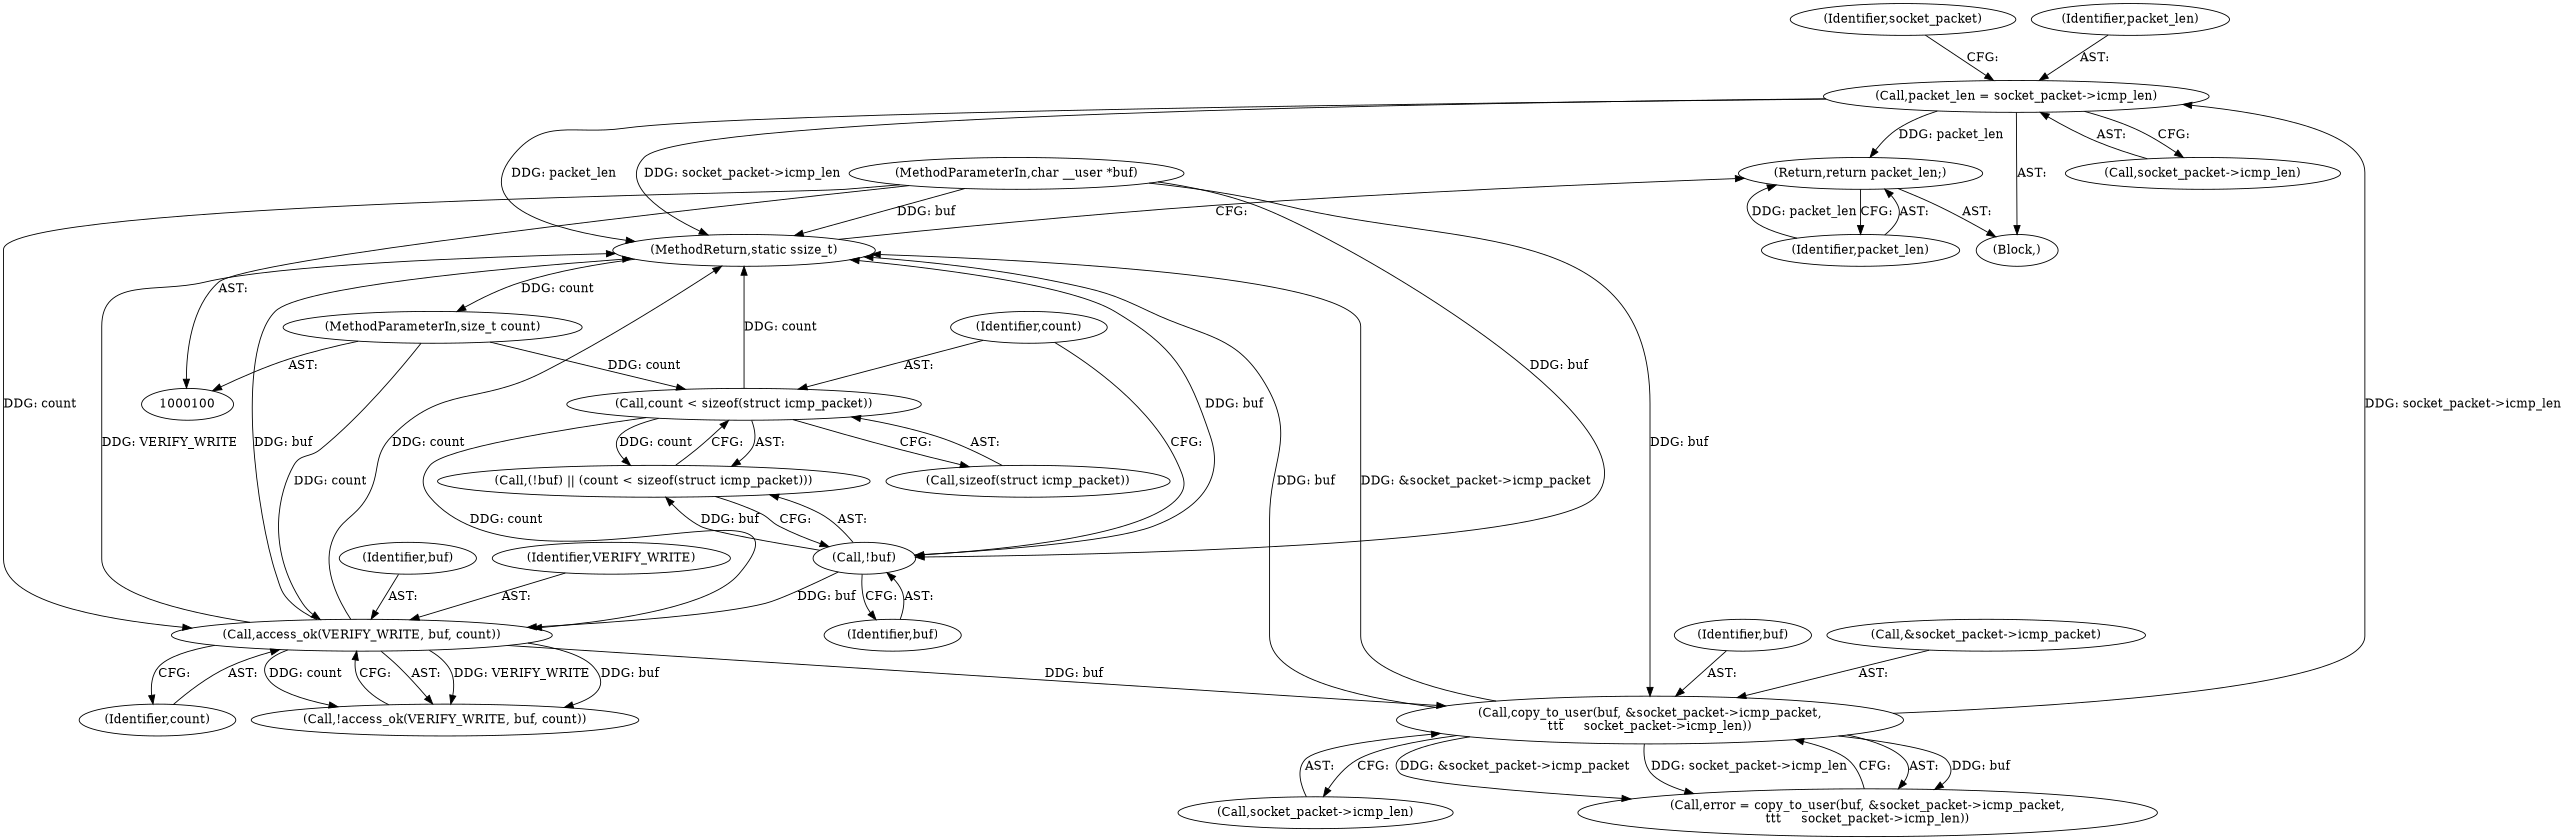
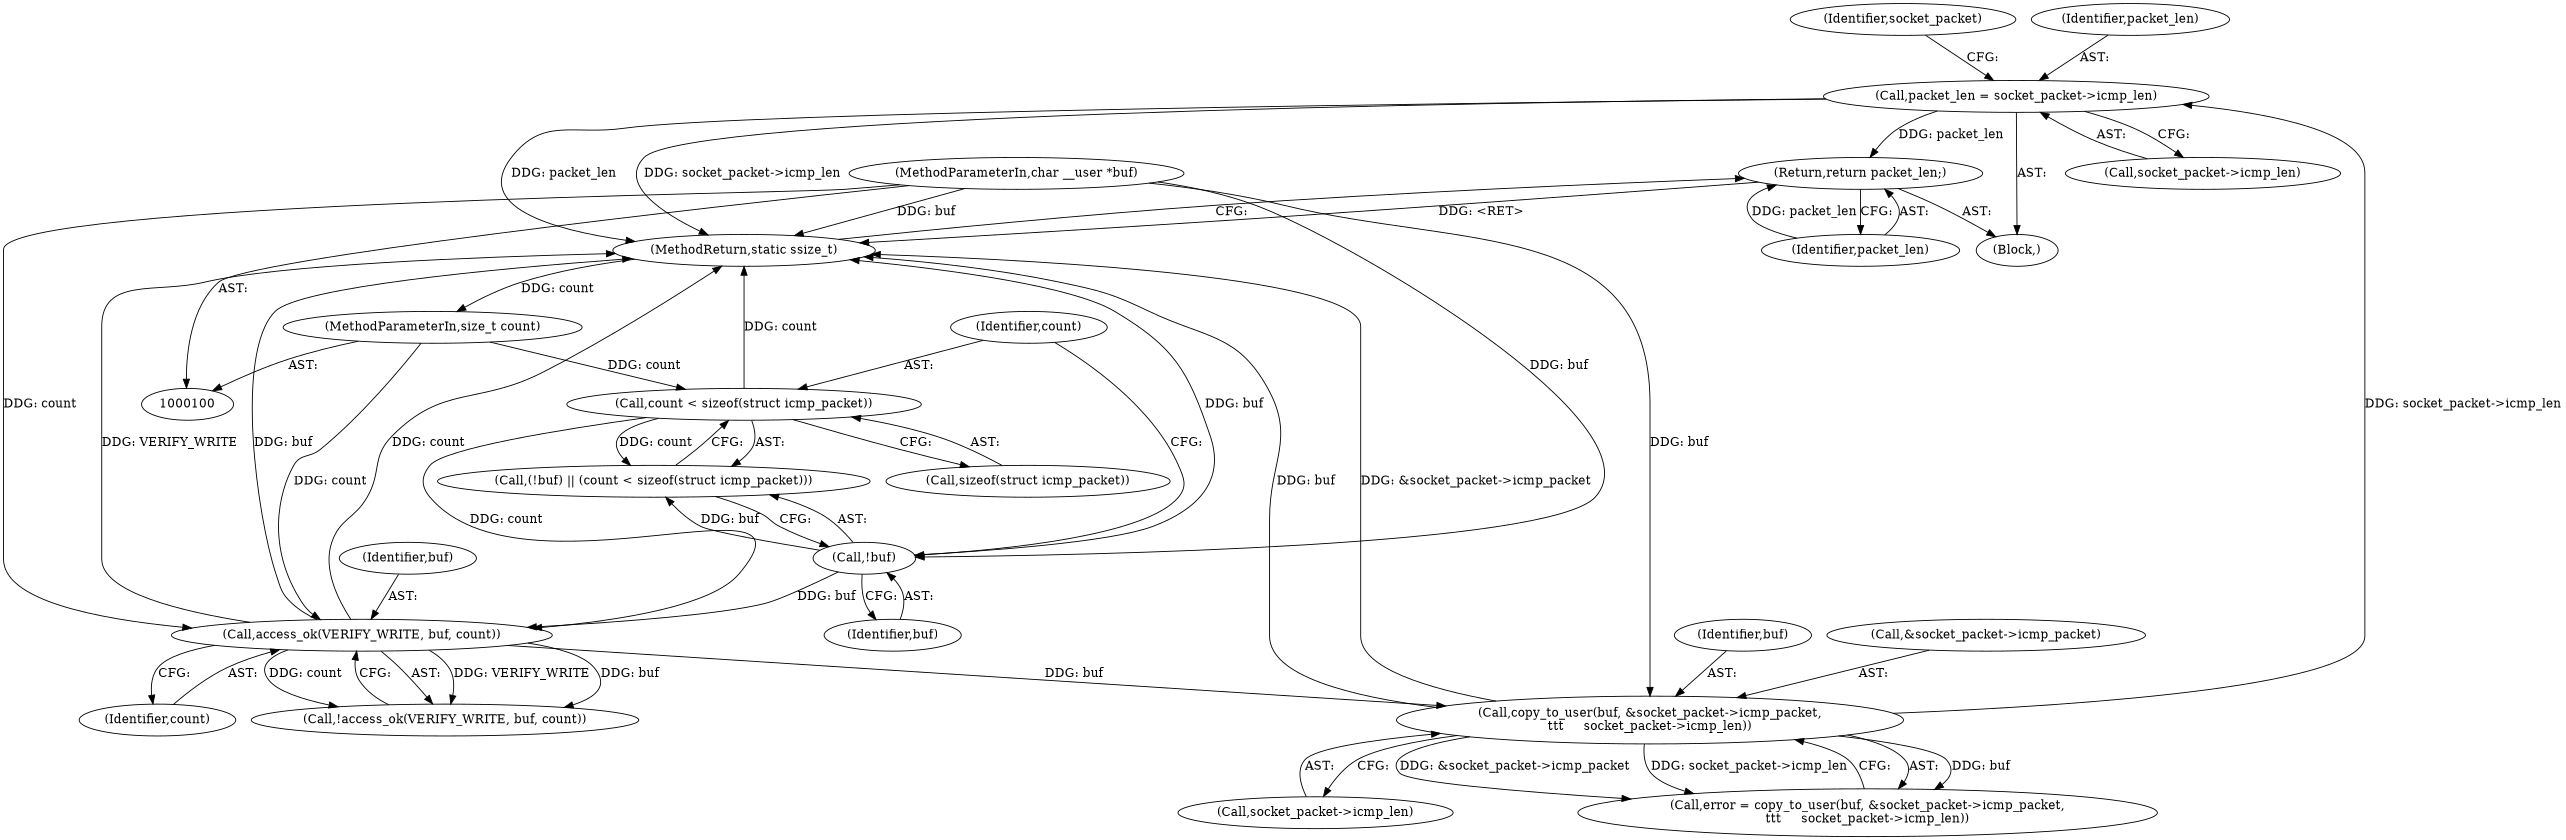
none -> (1358, 211)
(611, 558) -> none
